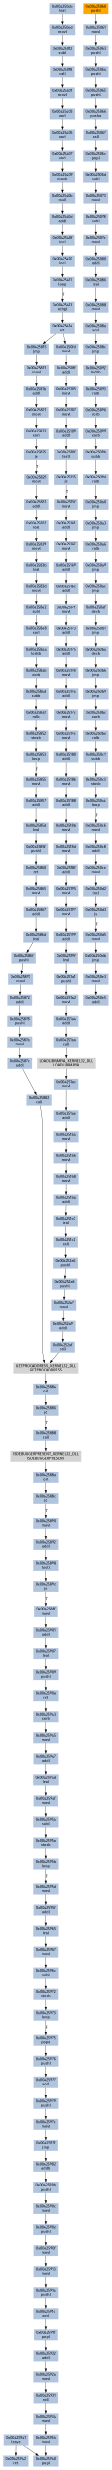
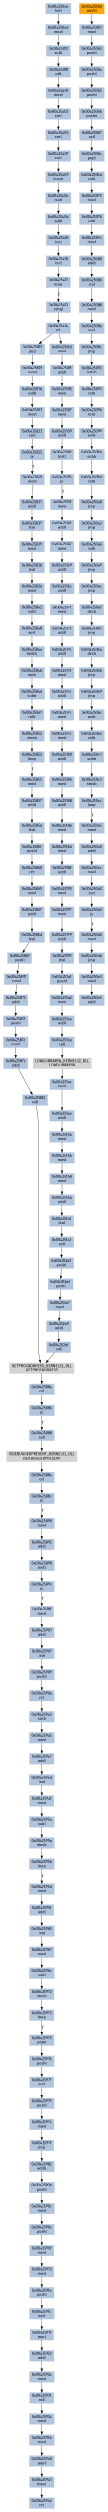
(30, 2450) -> (42, 2470)
